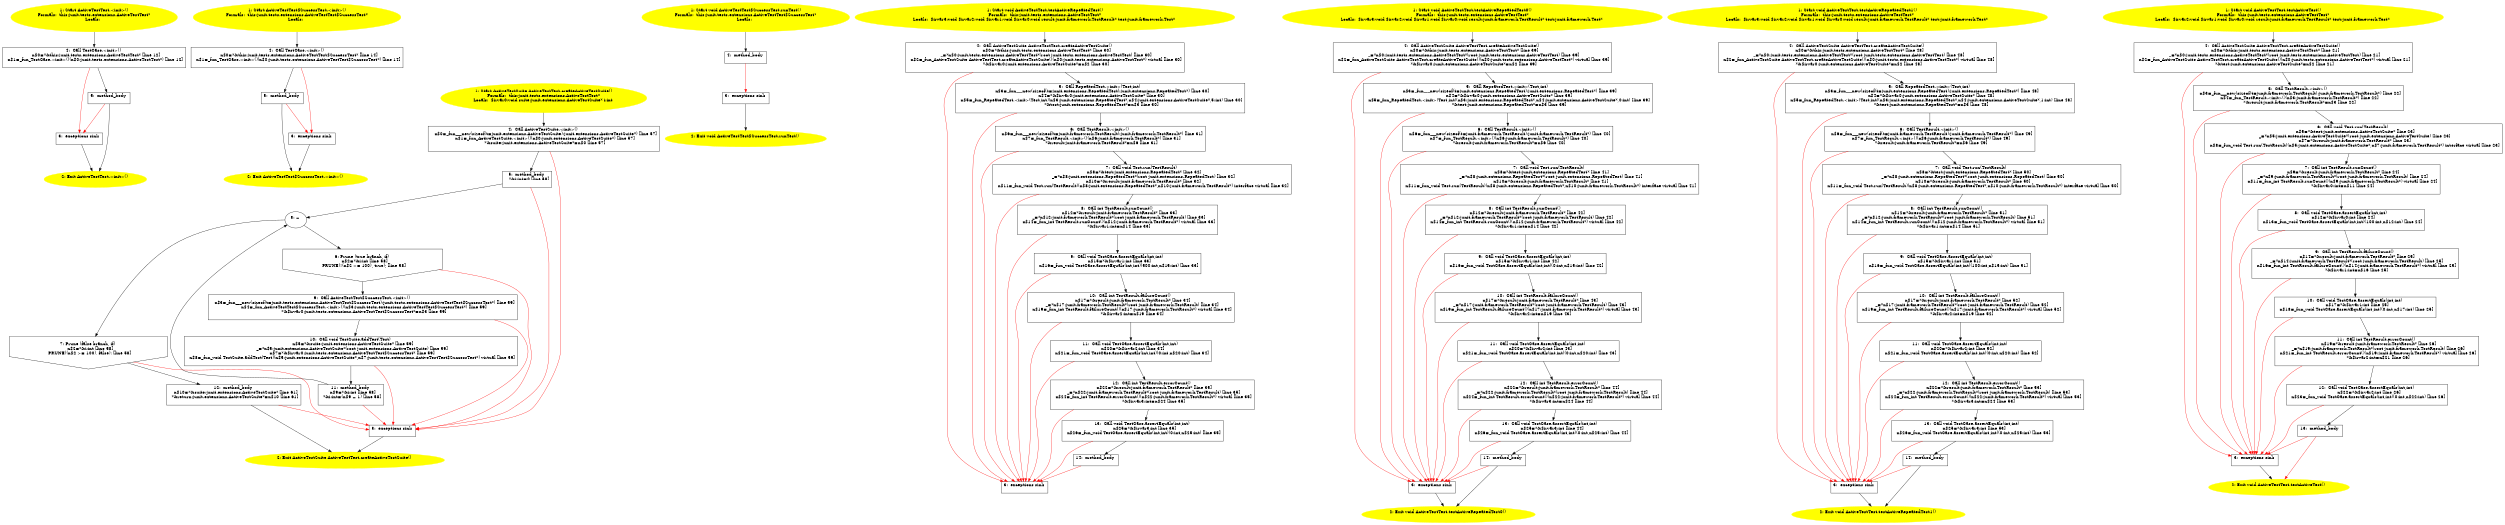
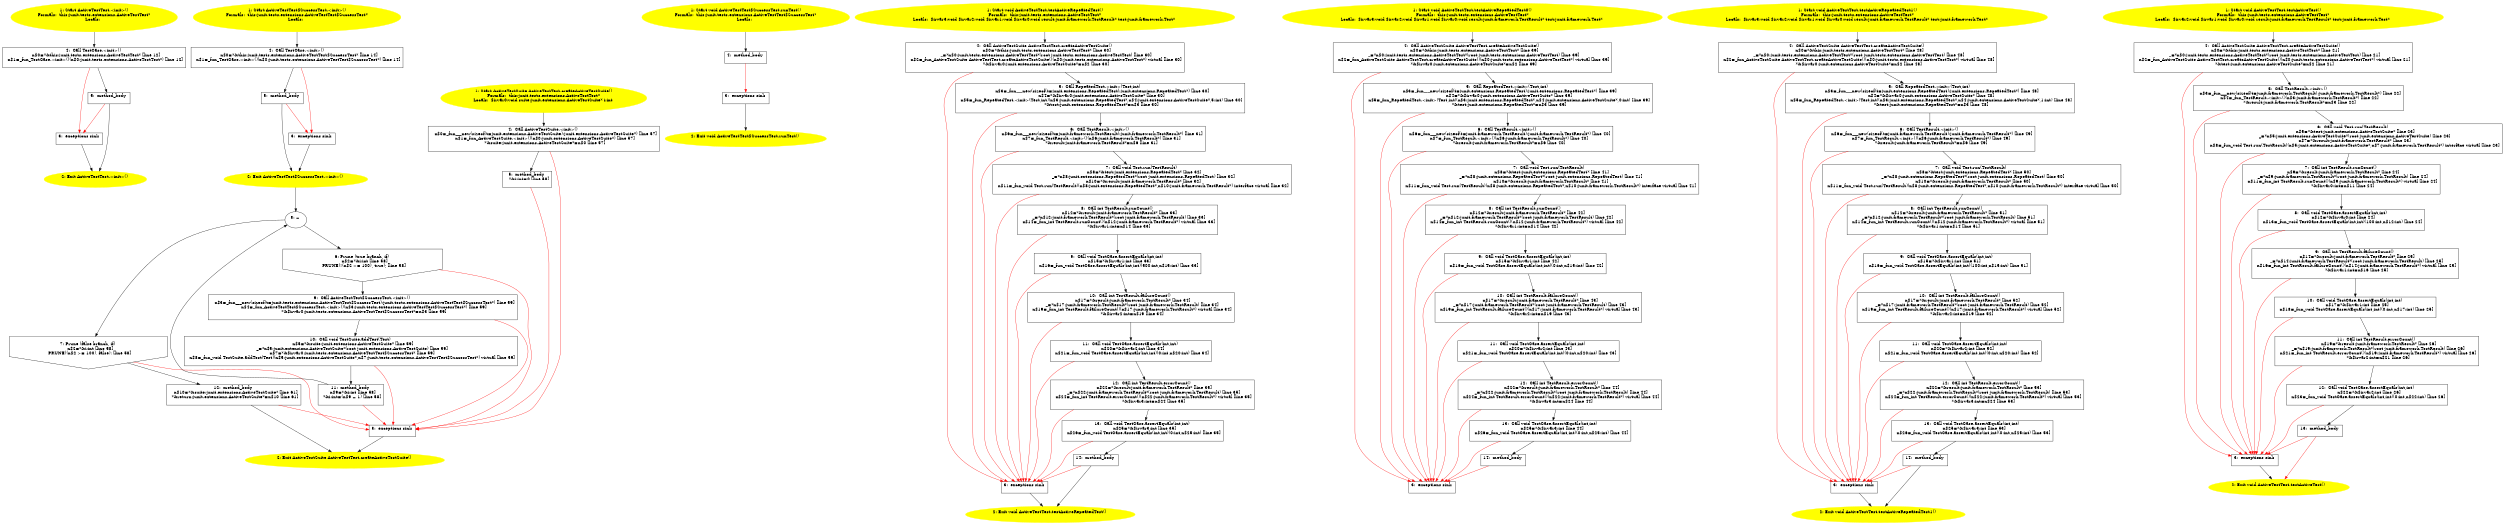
(406, 201) -> (296, 198)
none -> (1050, 514)
(1448, 514) -> none
